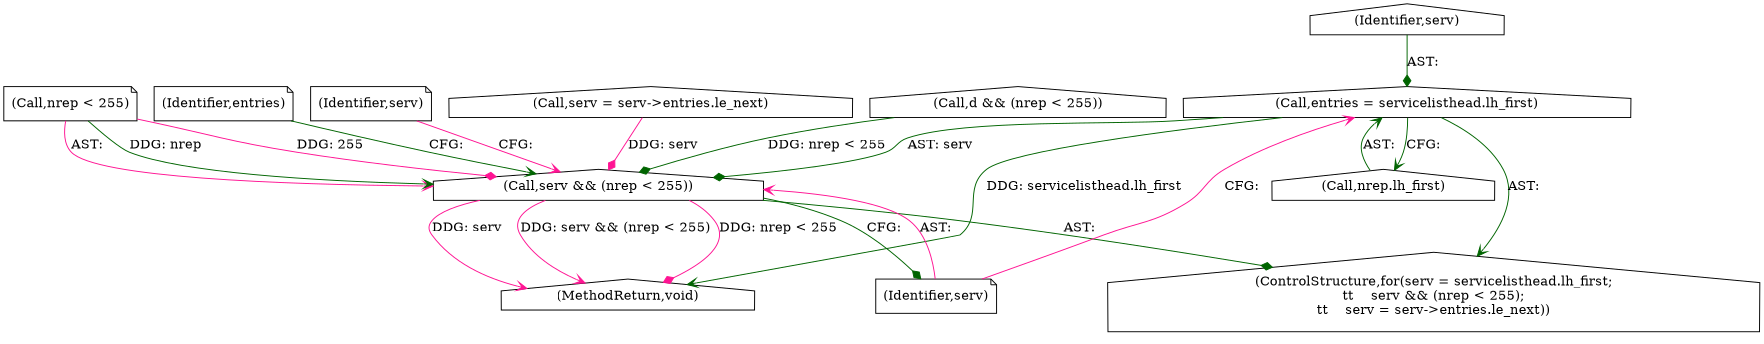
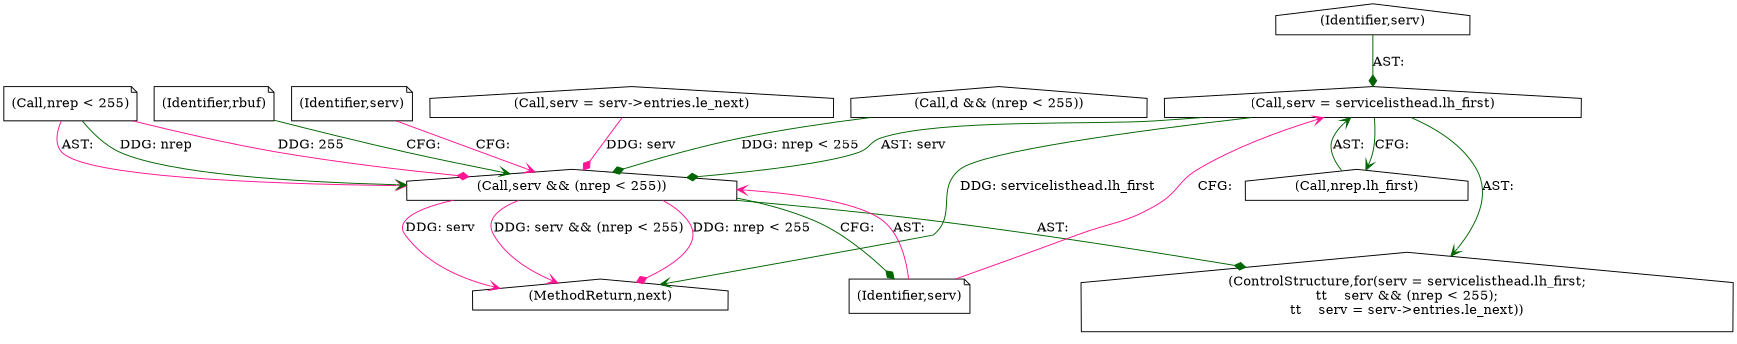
(224, 104) -> (214, 104)
(1407, 104) -> (1373, 104)
(628, 296) -> (600, 296)
